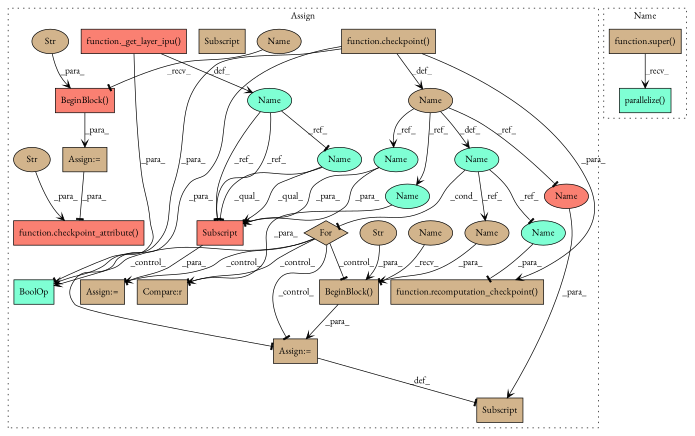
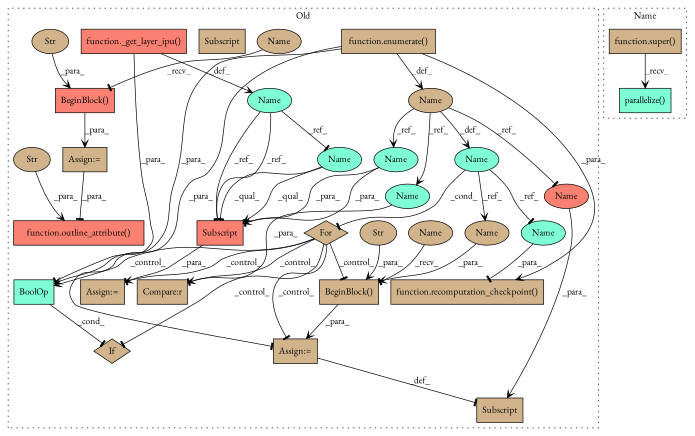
(303, 16) -> (303, 16)
(388, 41) -> (388, 41)
(79, 233) -> (79, 233)
none -> (112, 351)
